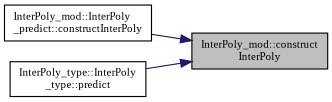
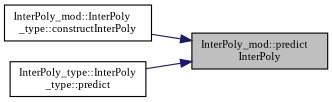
(78, 23) -> (78, 23)
(260, 51) -> (260, 51)
